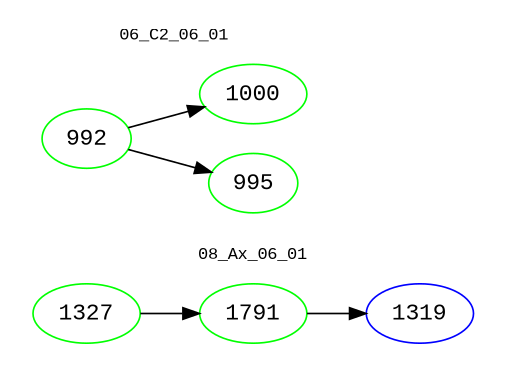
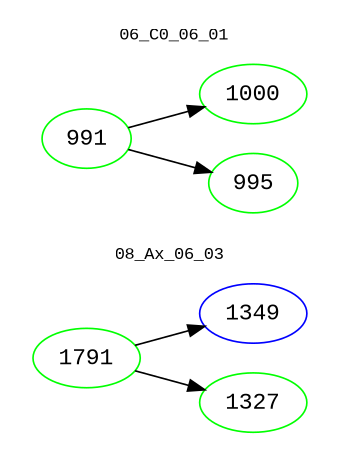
(174, 35) -> (174, 35)
(87, 139) -> (87, 139)
(253, 255) -> (170, 255)
(161, 314) -> (162, 378)
(420, 314) -> (253, 314)
